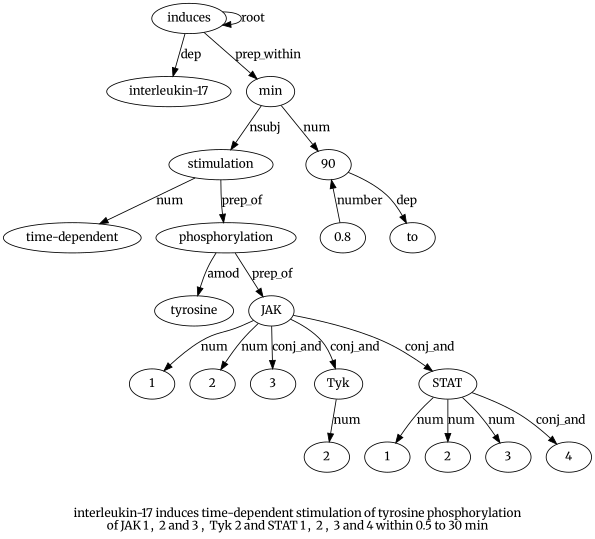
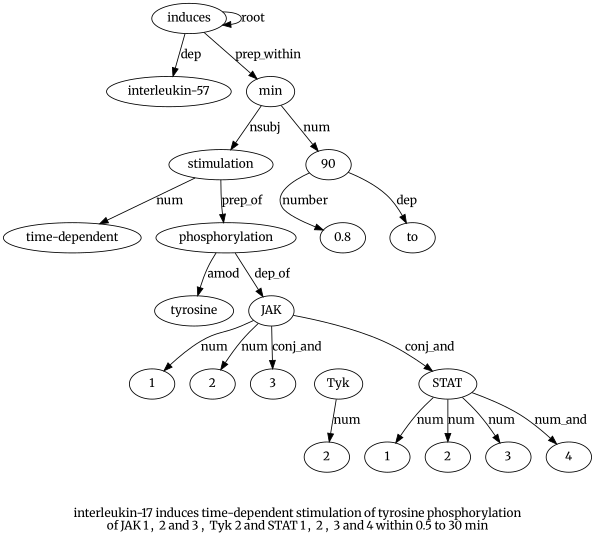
(169, 92) -> (169, 92)
(337, 206) -> (280, 202)
(273, 274) -> (273, 274)
(316, 335) -> none
(561, 421) -> (561, 421)
